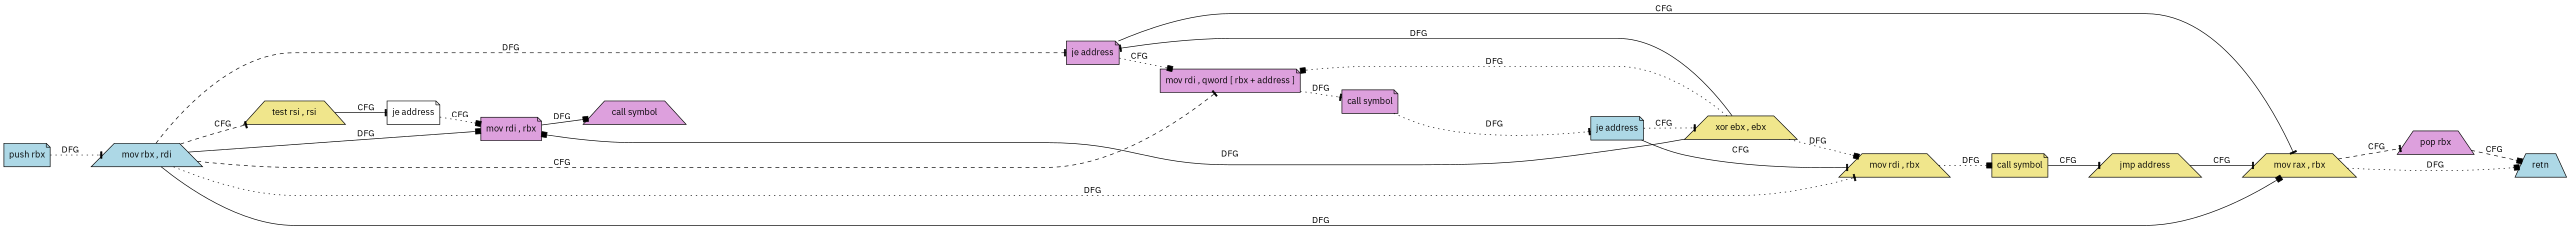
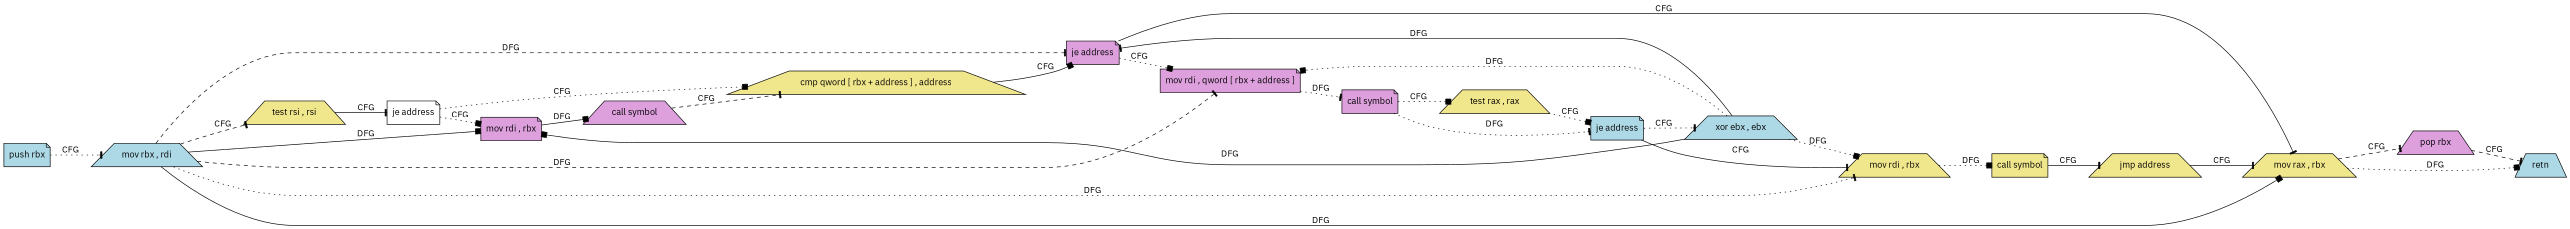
none -> (876, 83)
none -> (1495, 102)
(1741, 128) -> (1741, 128)
(71, 150) -> (71, 150)
(2495, 156) -> (2495, 156)
(562, 163) -> (562, 163)
